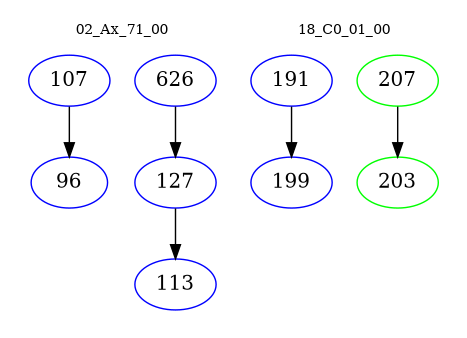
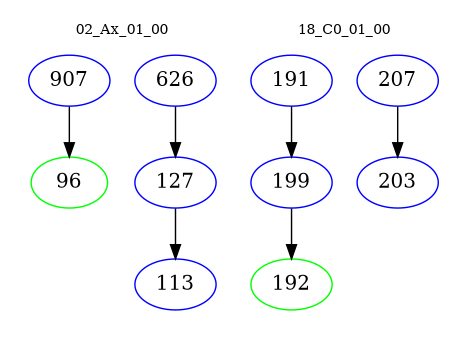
(122, 30) -> (122, 30)
(69, 81) -> (69, 81)
(398, 81) -> (398, 81)
(69, 183) -> (69, 183)
(398, 183) -> (398, 183)
none -> (292, 284)
